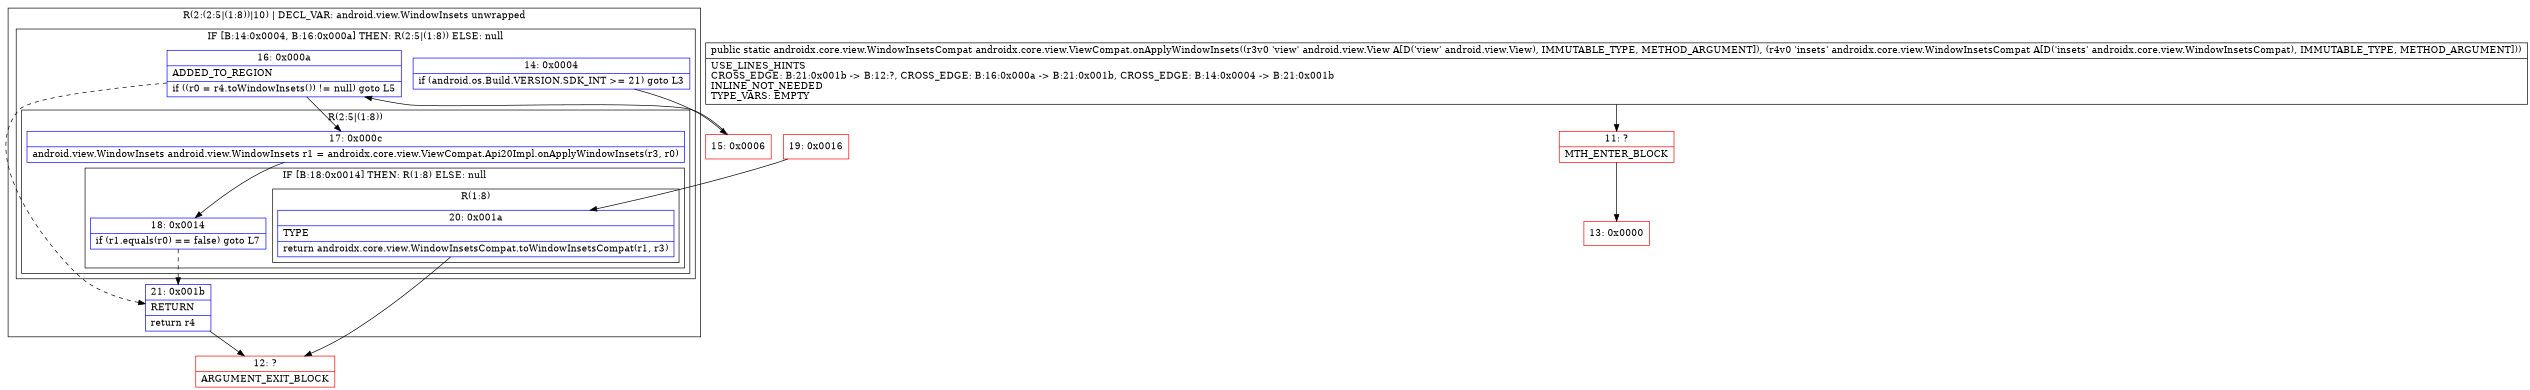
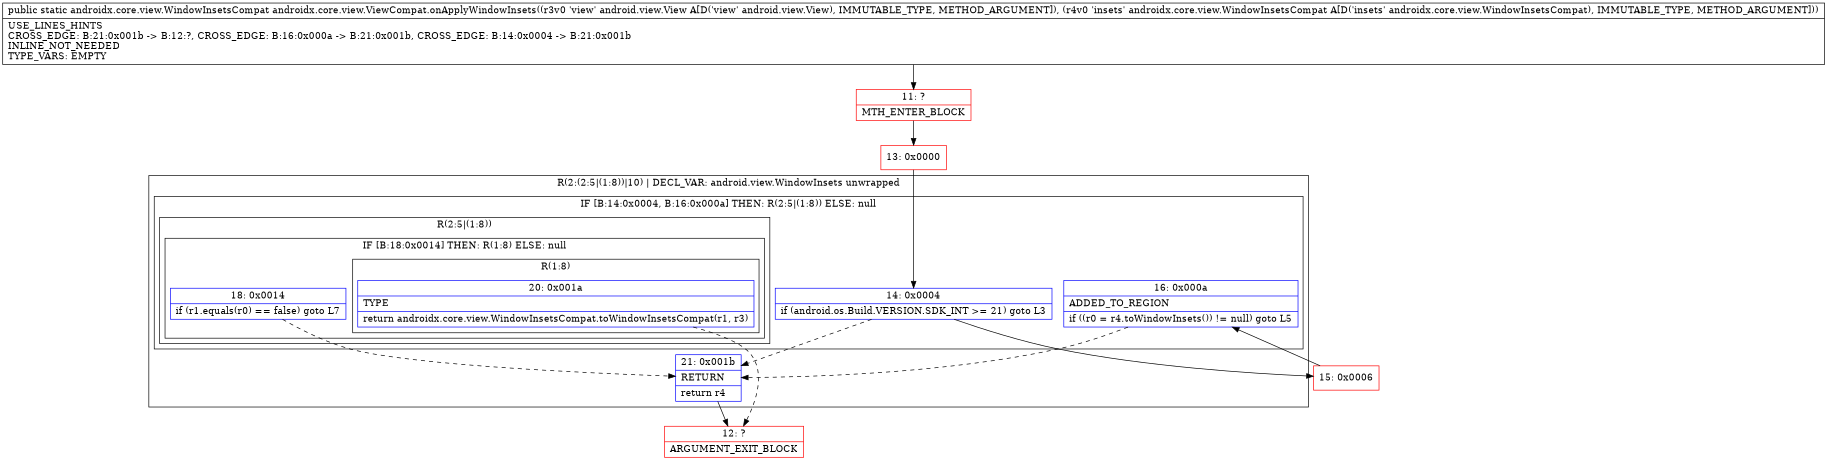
(356, 147) -> none
(816, 147) -> none
none -> (914, 226)
(384, 310) -> (752, 356)
none -> (810, 341)
